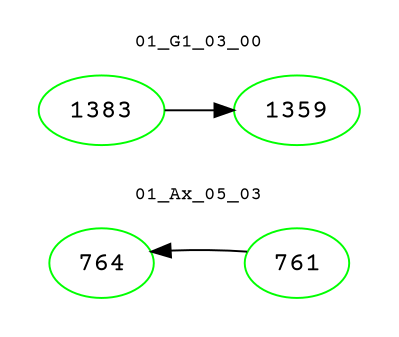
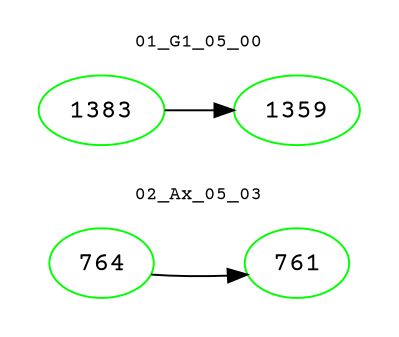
(199, 42) -> (199, 42)
(199, 194) -> (199, 194)
(209, 250) -> (190, 276)
